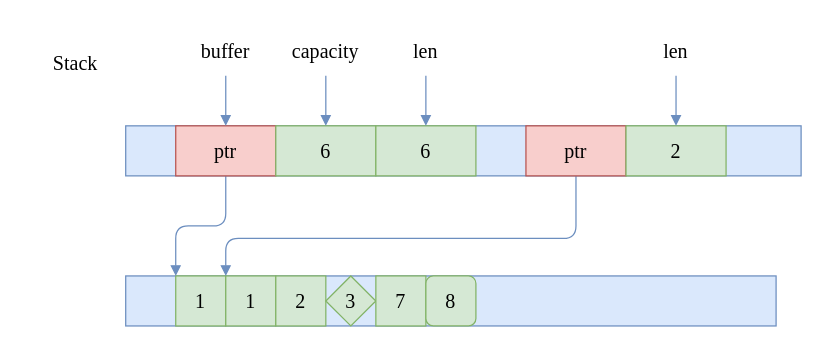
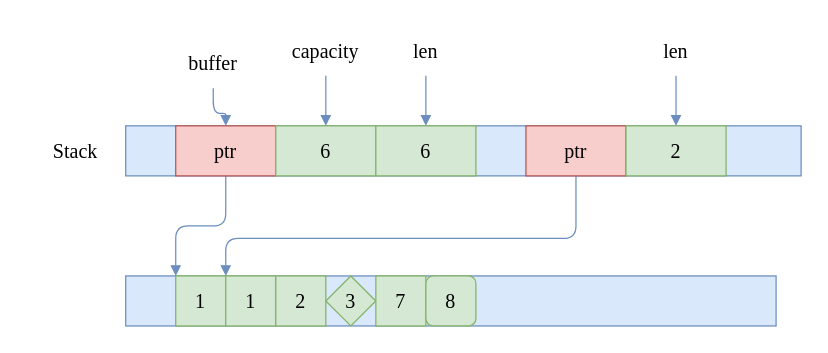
(226, 51) -> (213, 63)
(76, 63) -> (76, 151)
